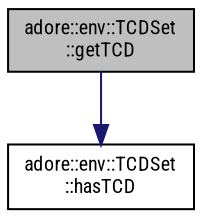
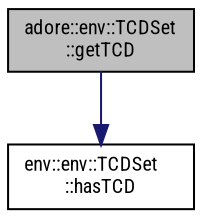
(101, 177) -> (101, 177)
